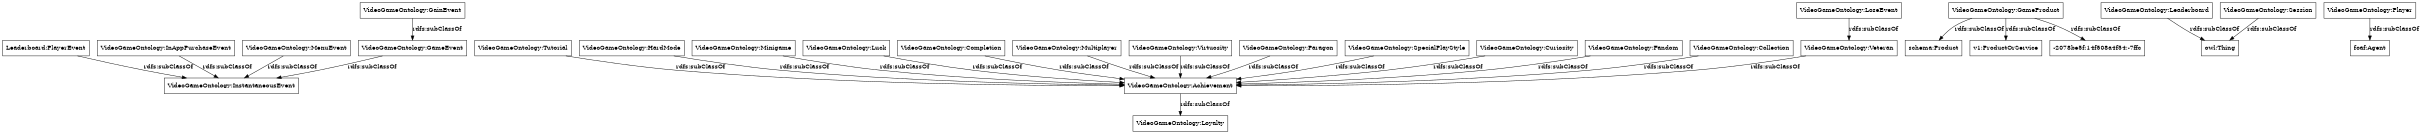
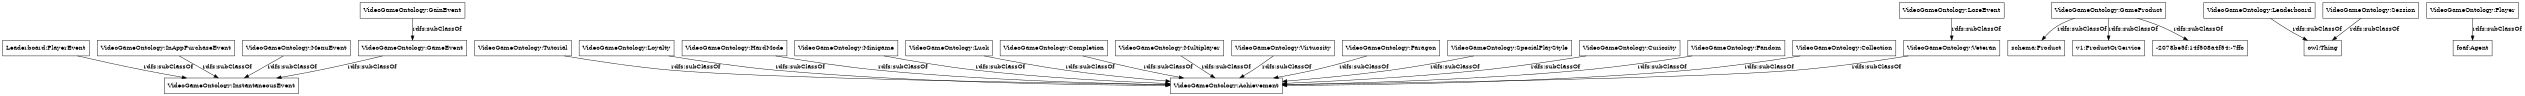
(1180, 102) -> (842, 75)
